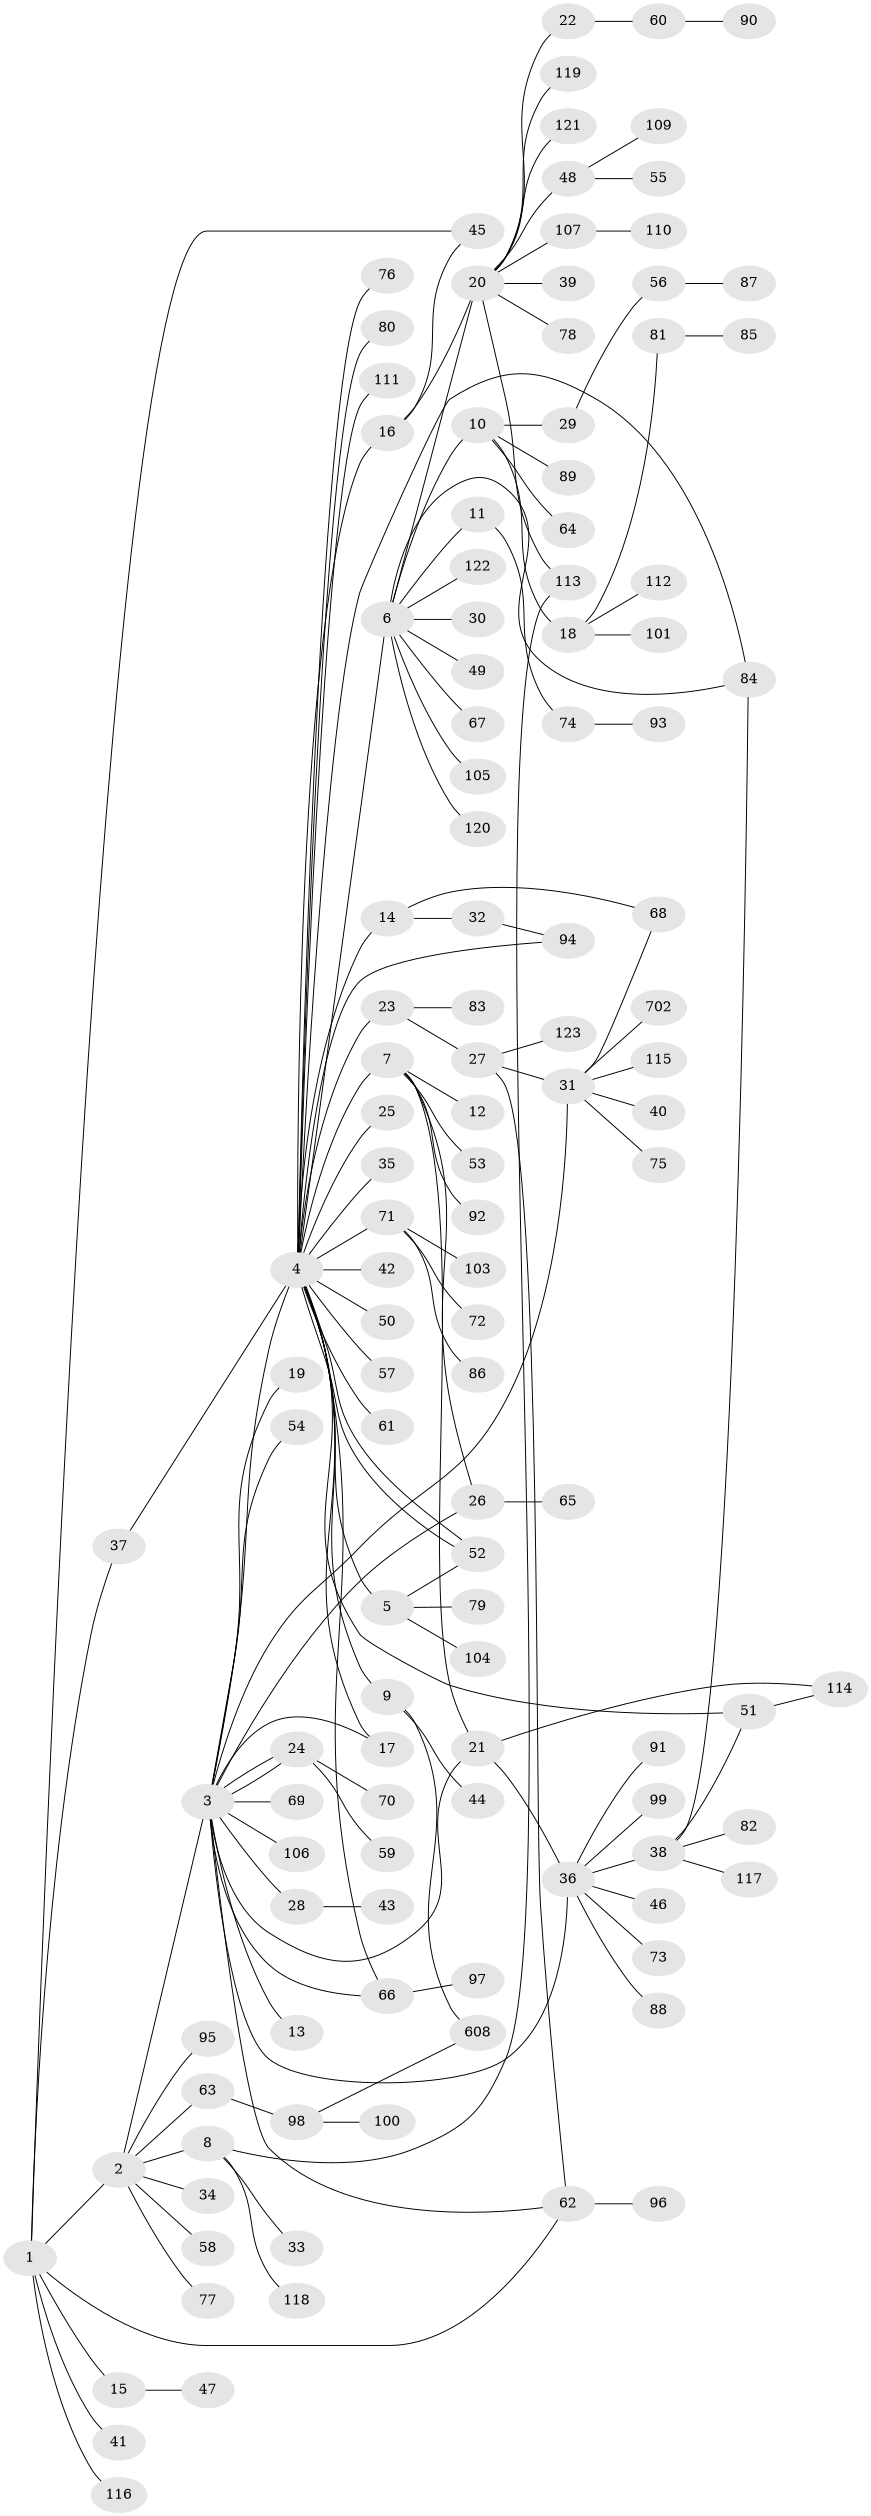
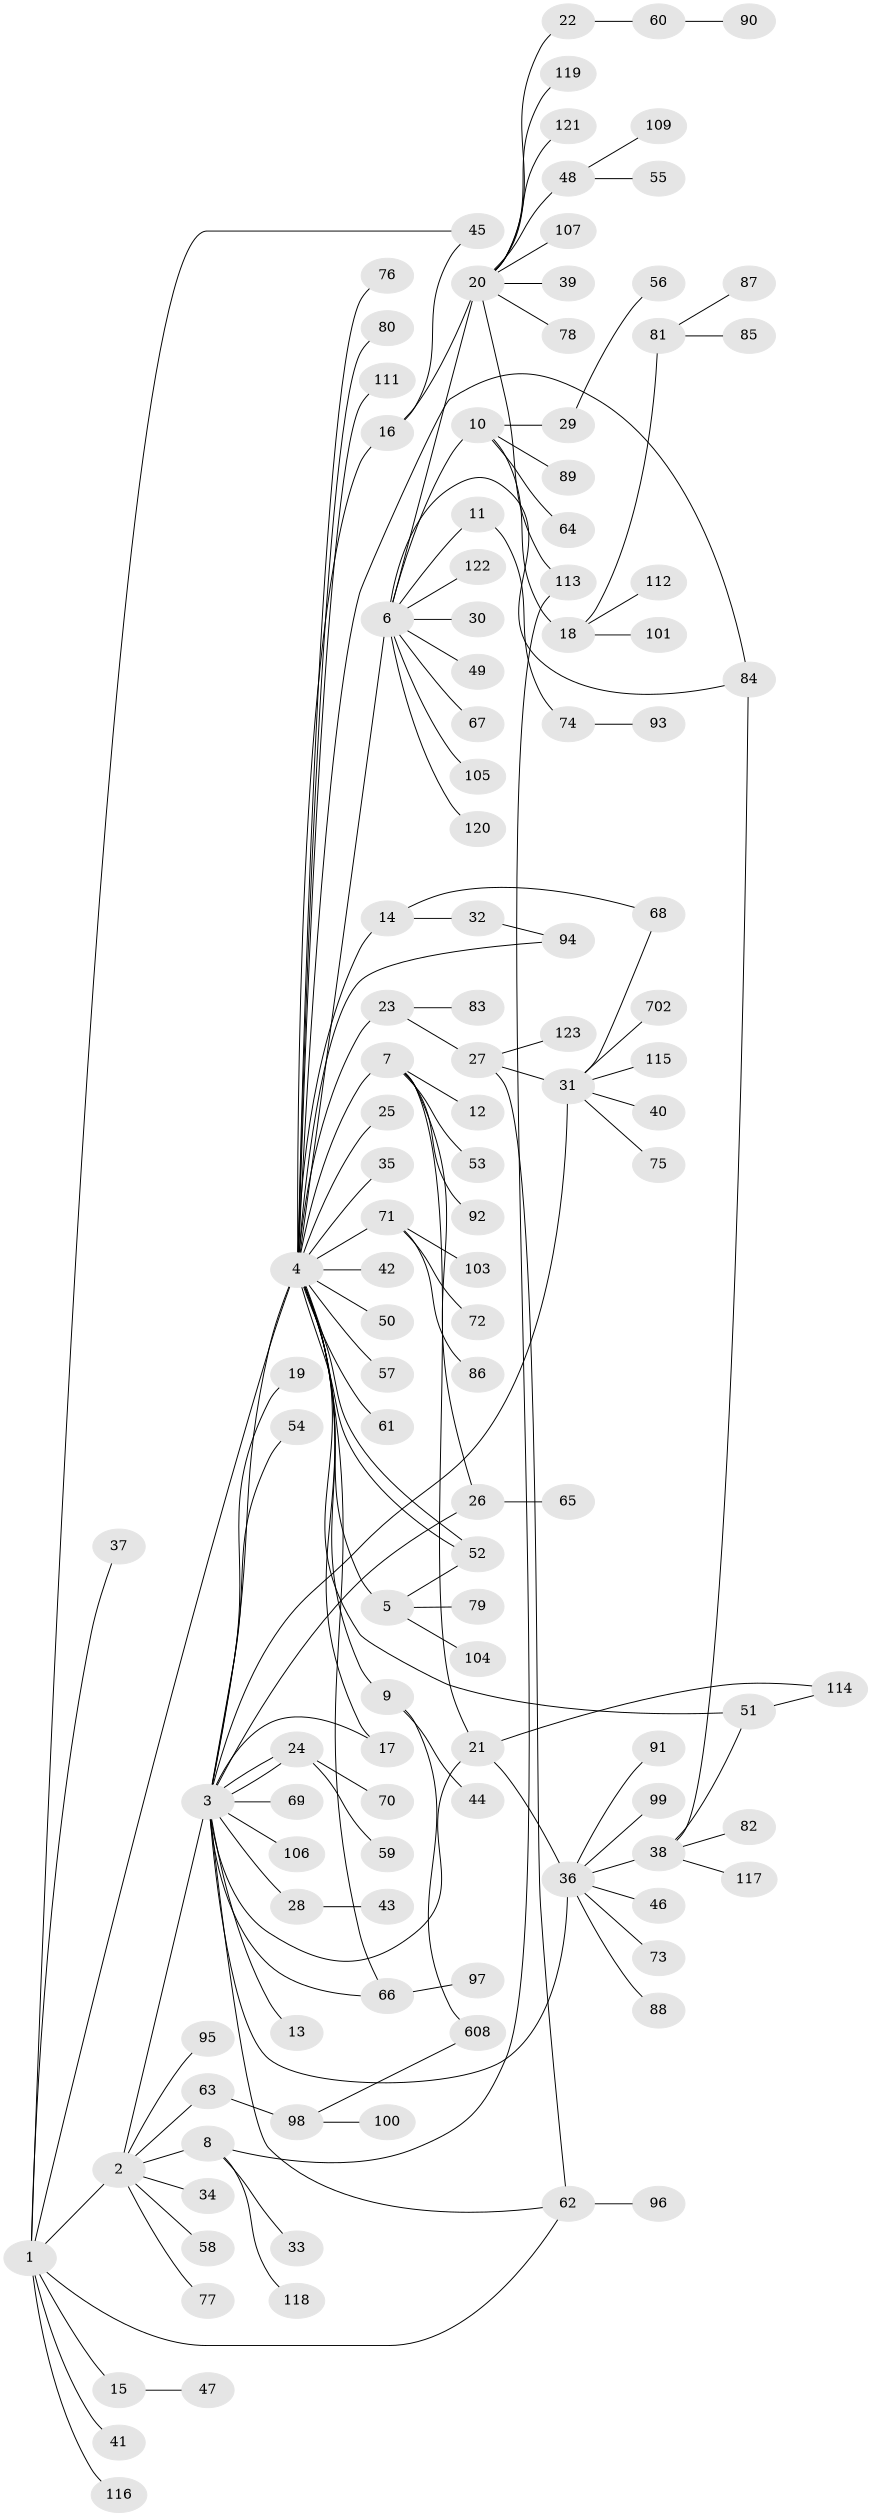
(659, 231) -> none
(704, 283) -> (704, 310)
(208, 1408) -> (154, 1762)
